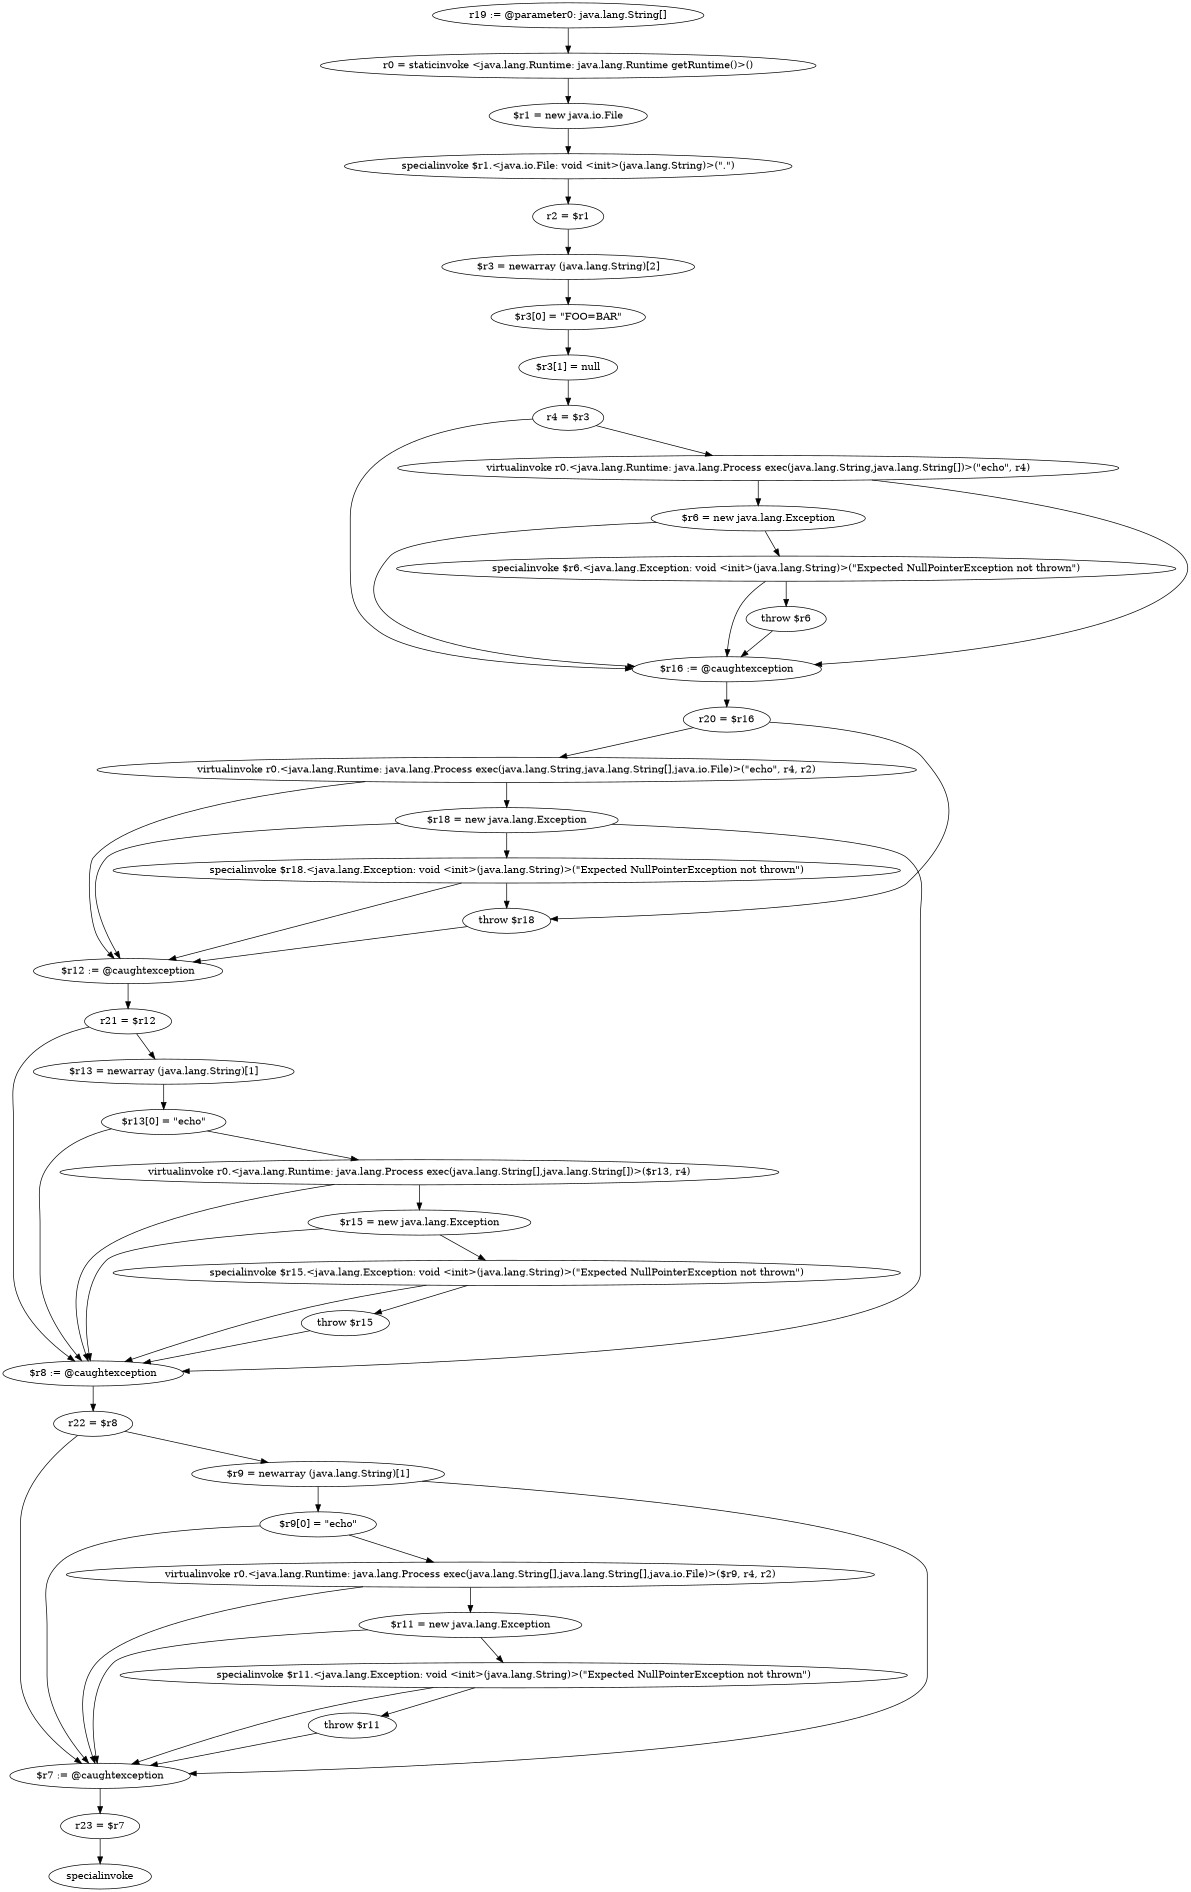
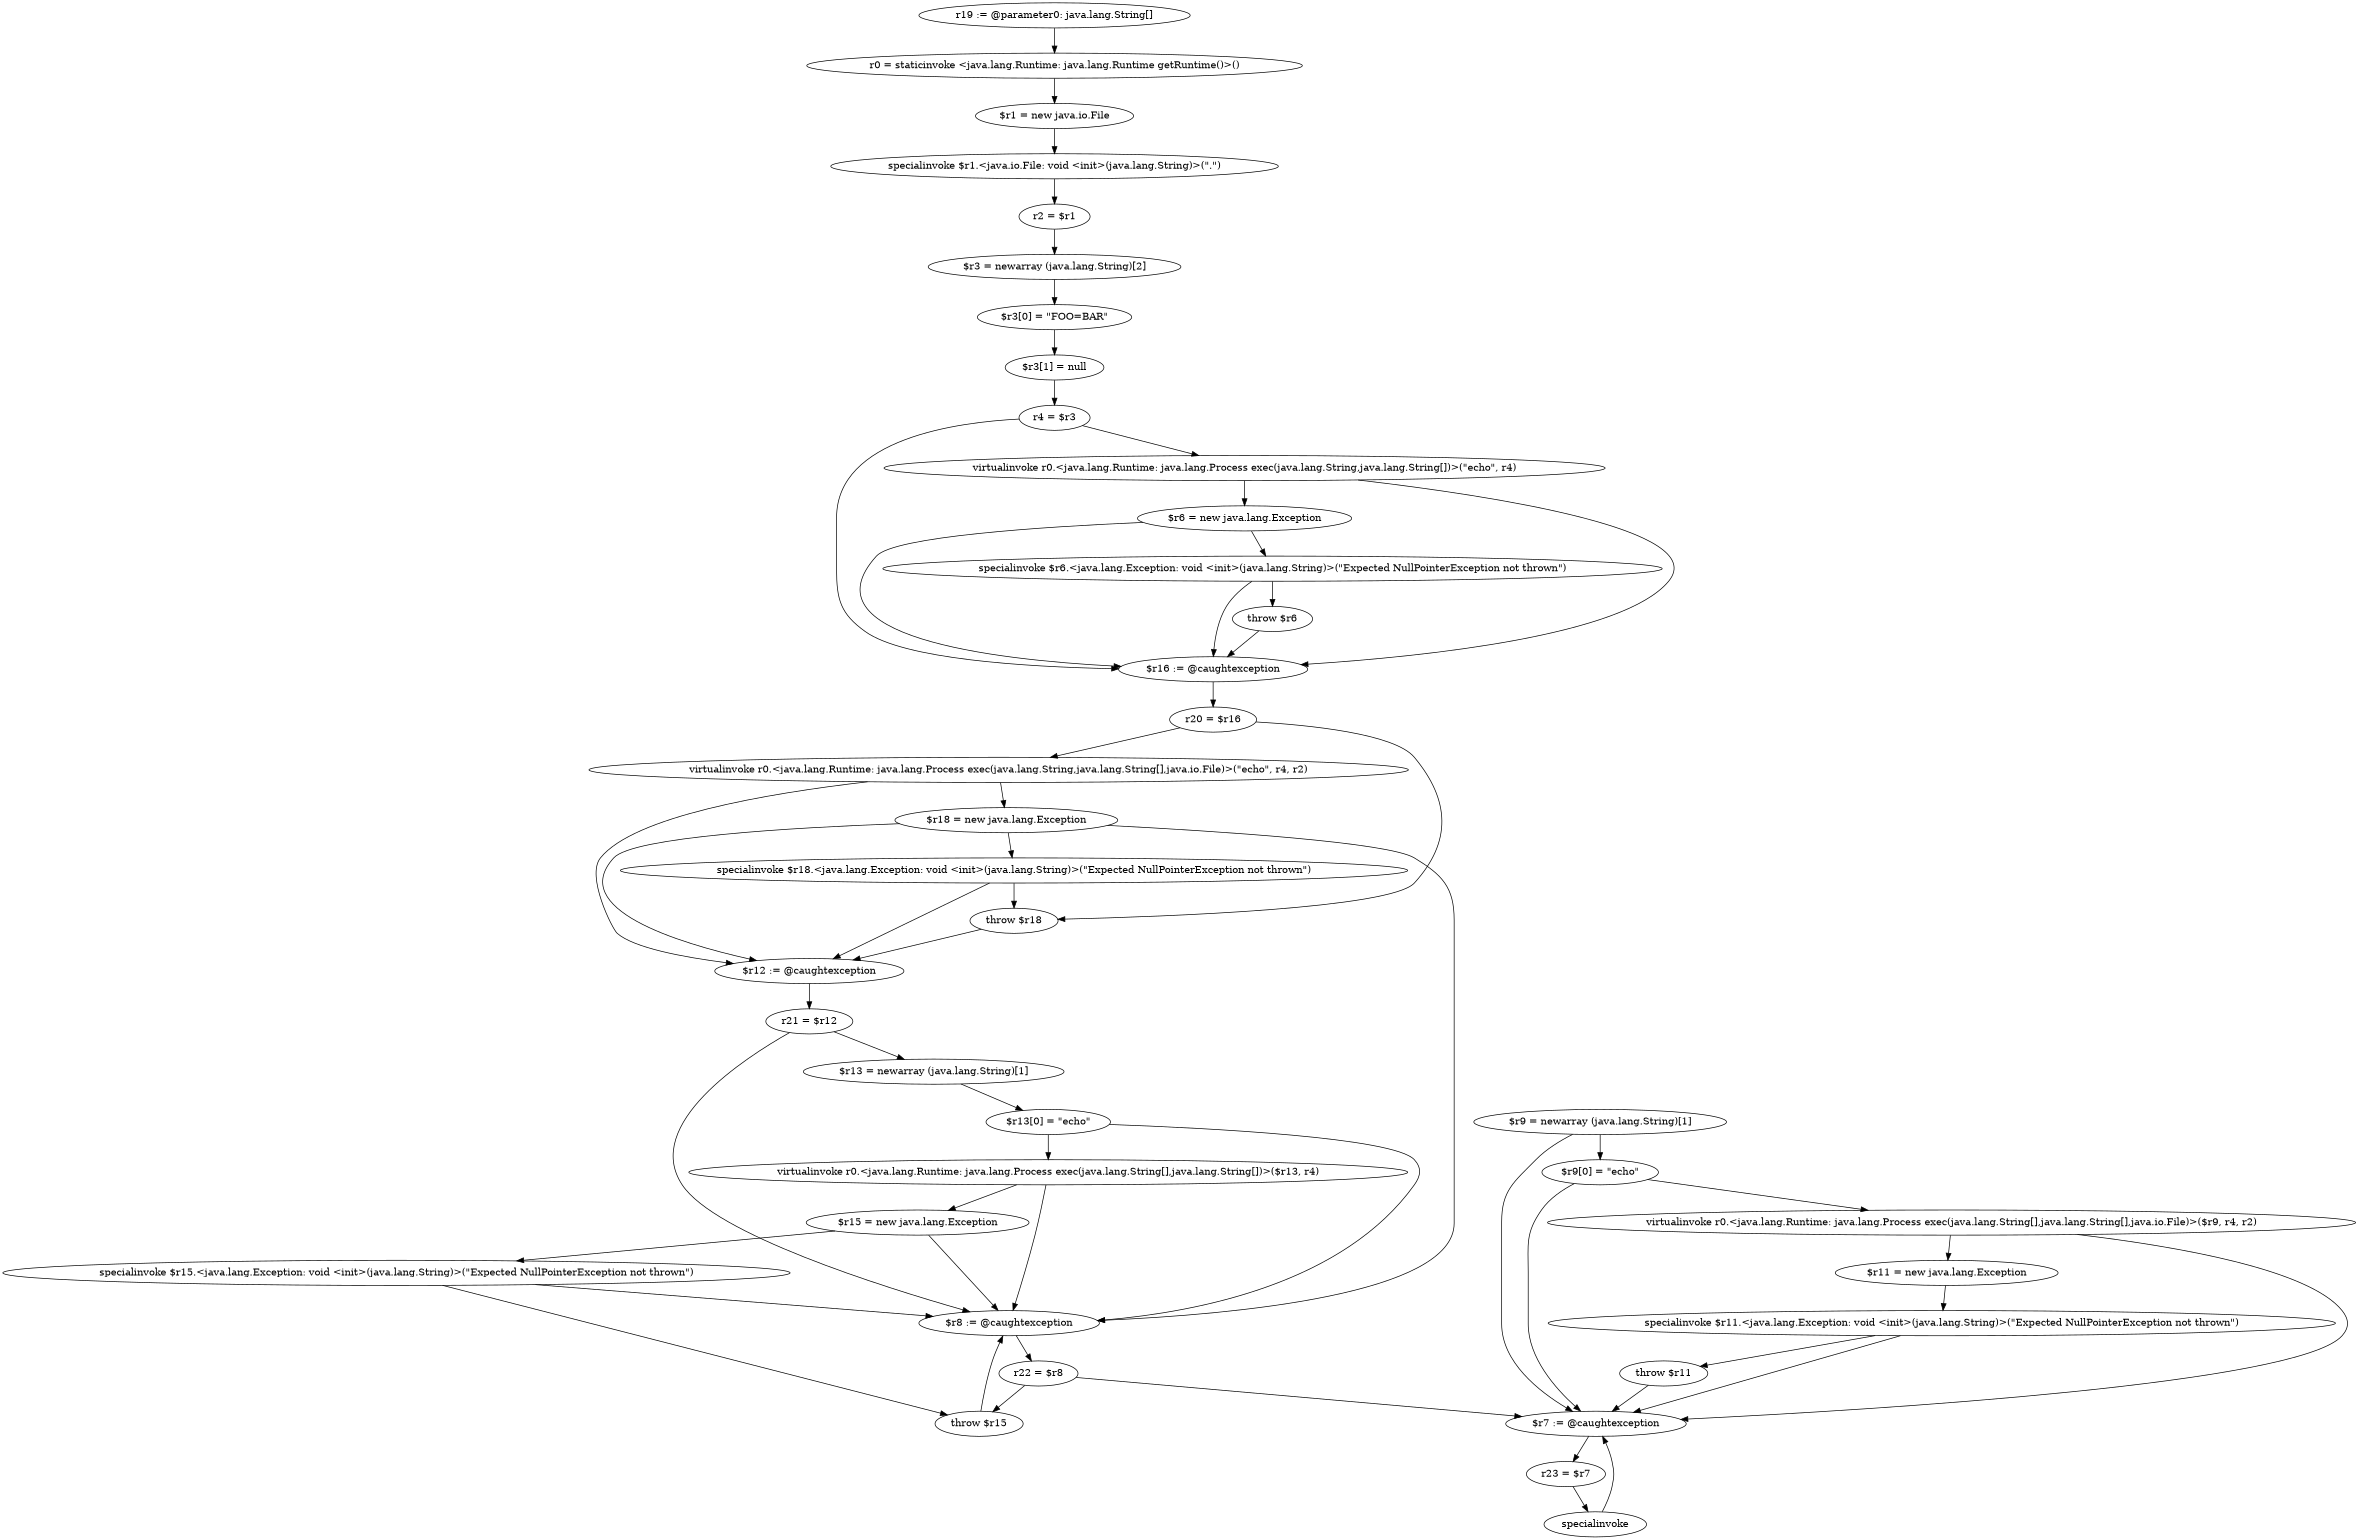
(193, 1446) -> (1011, 1396)
(190, 1644) -> (1614, 1478)
